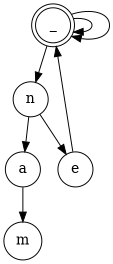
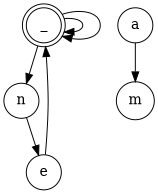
(27, 129) -> none
